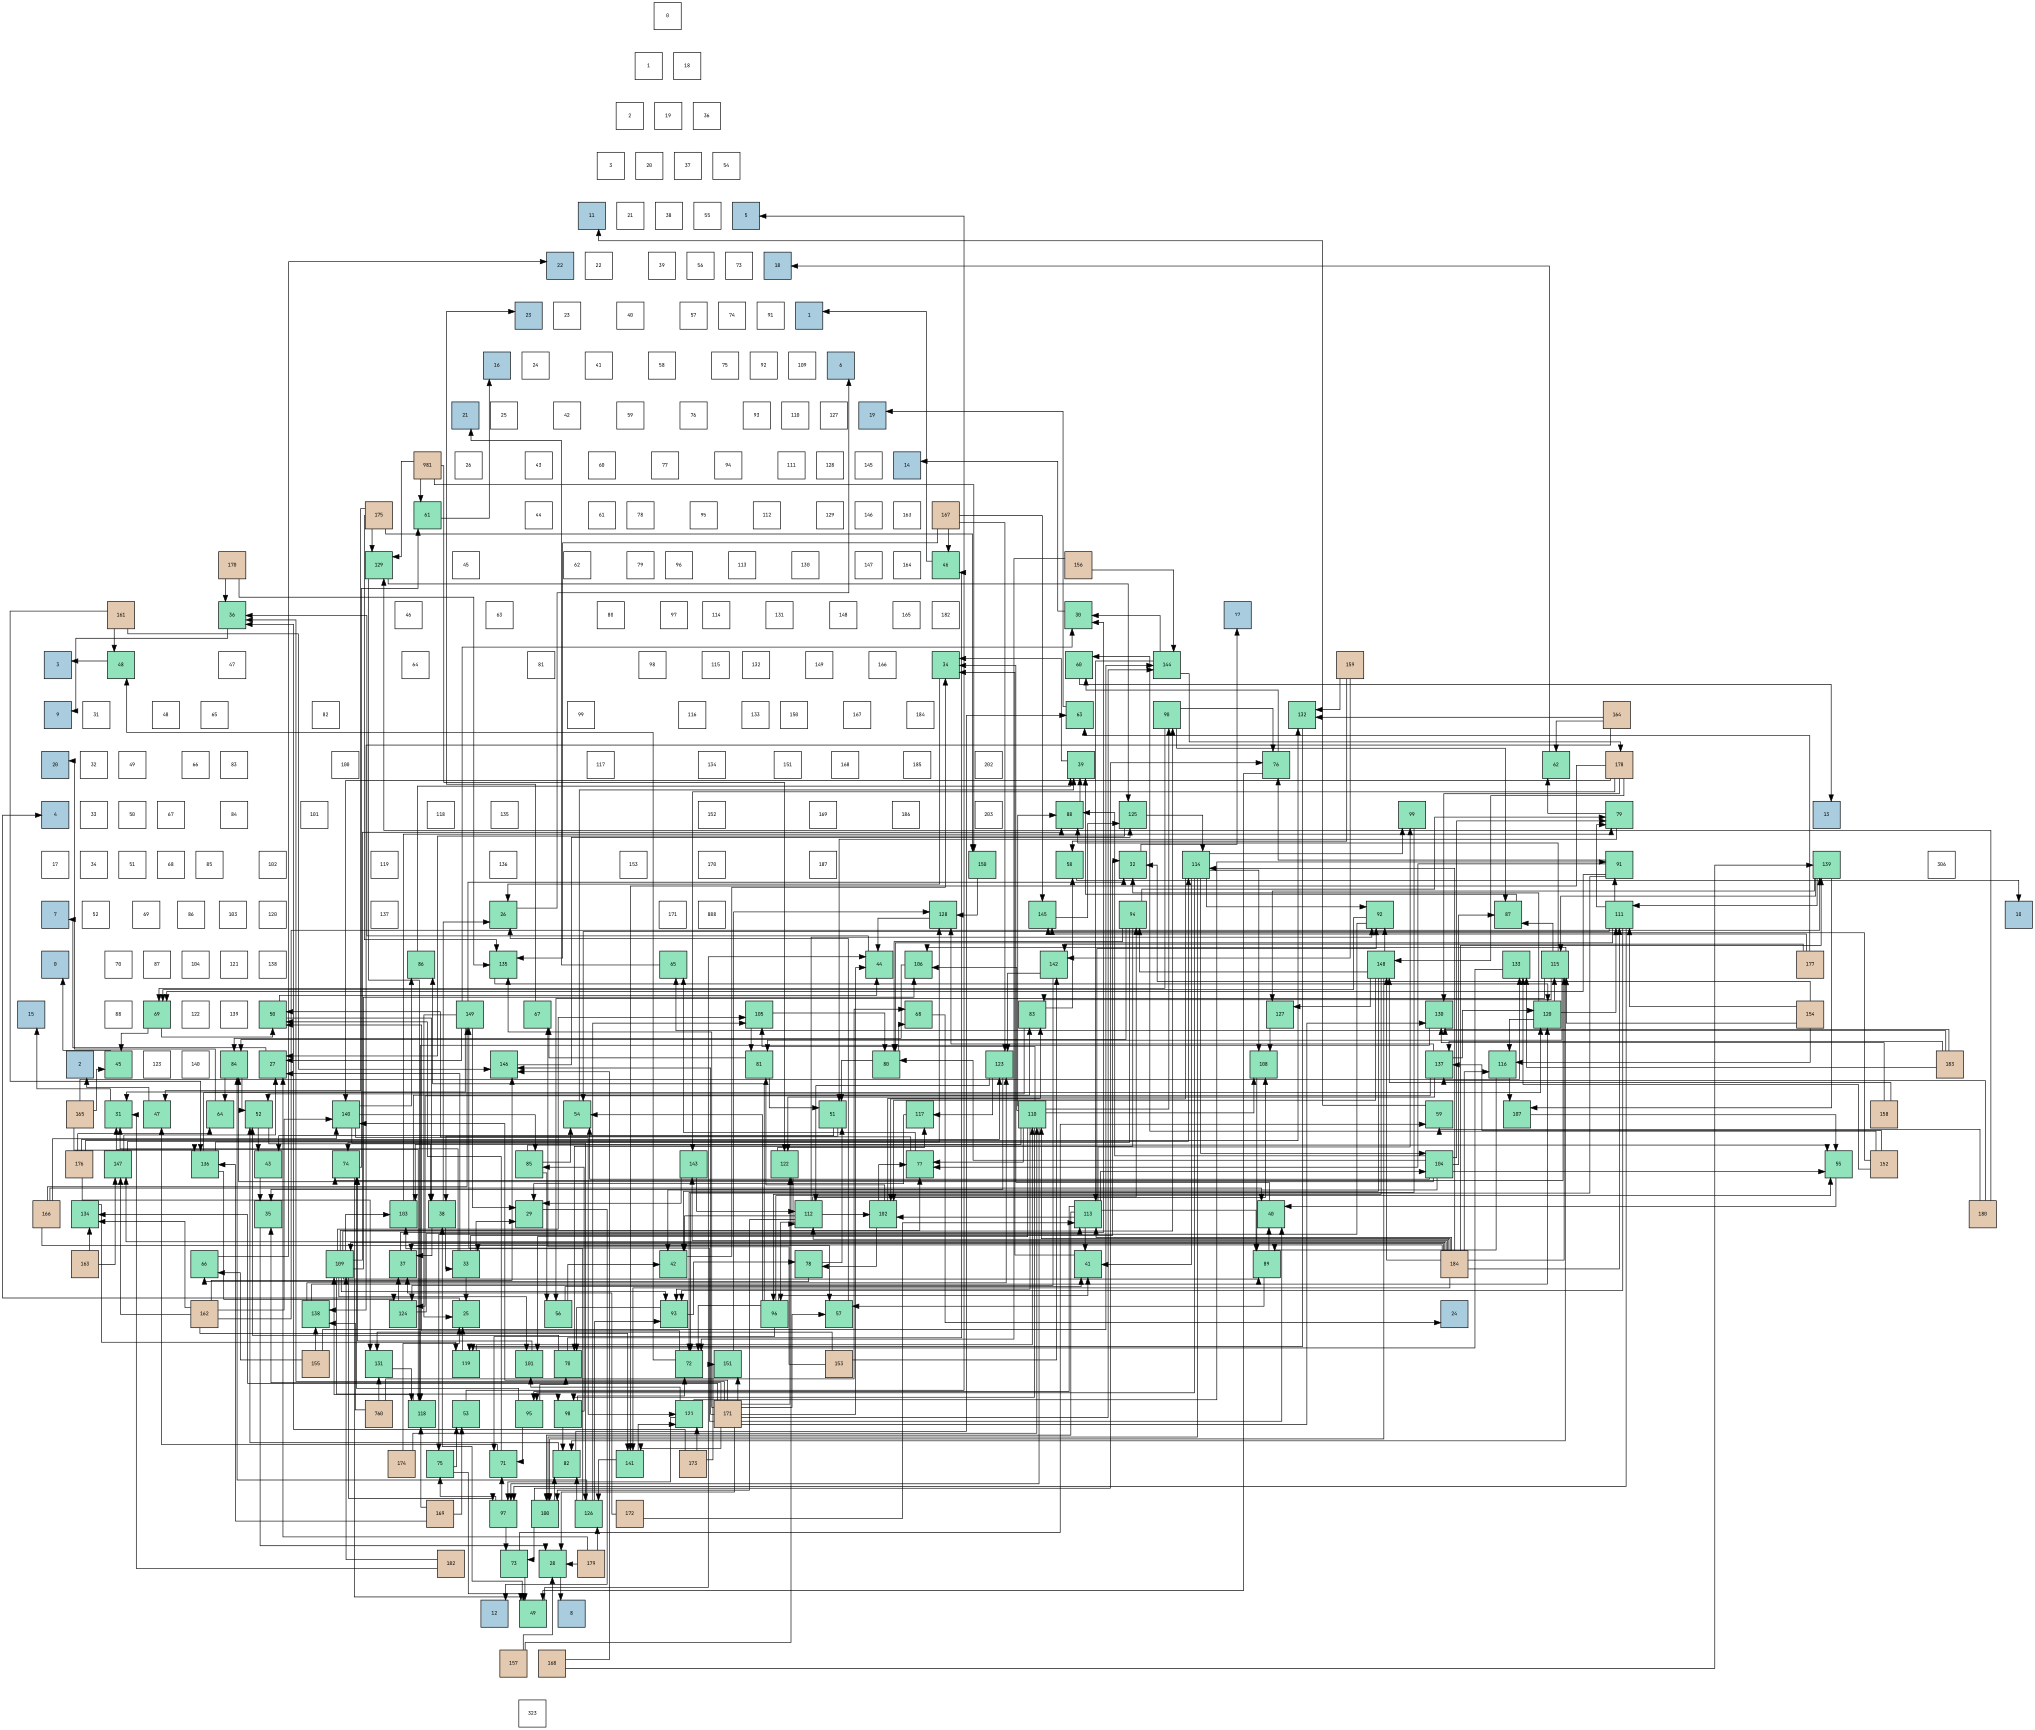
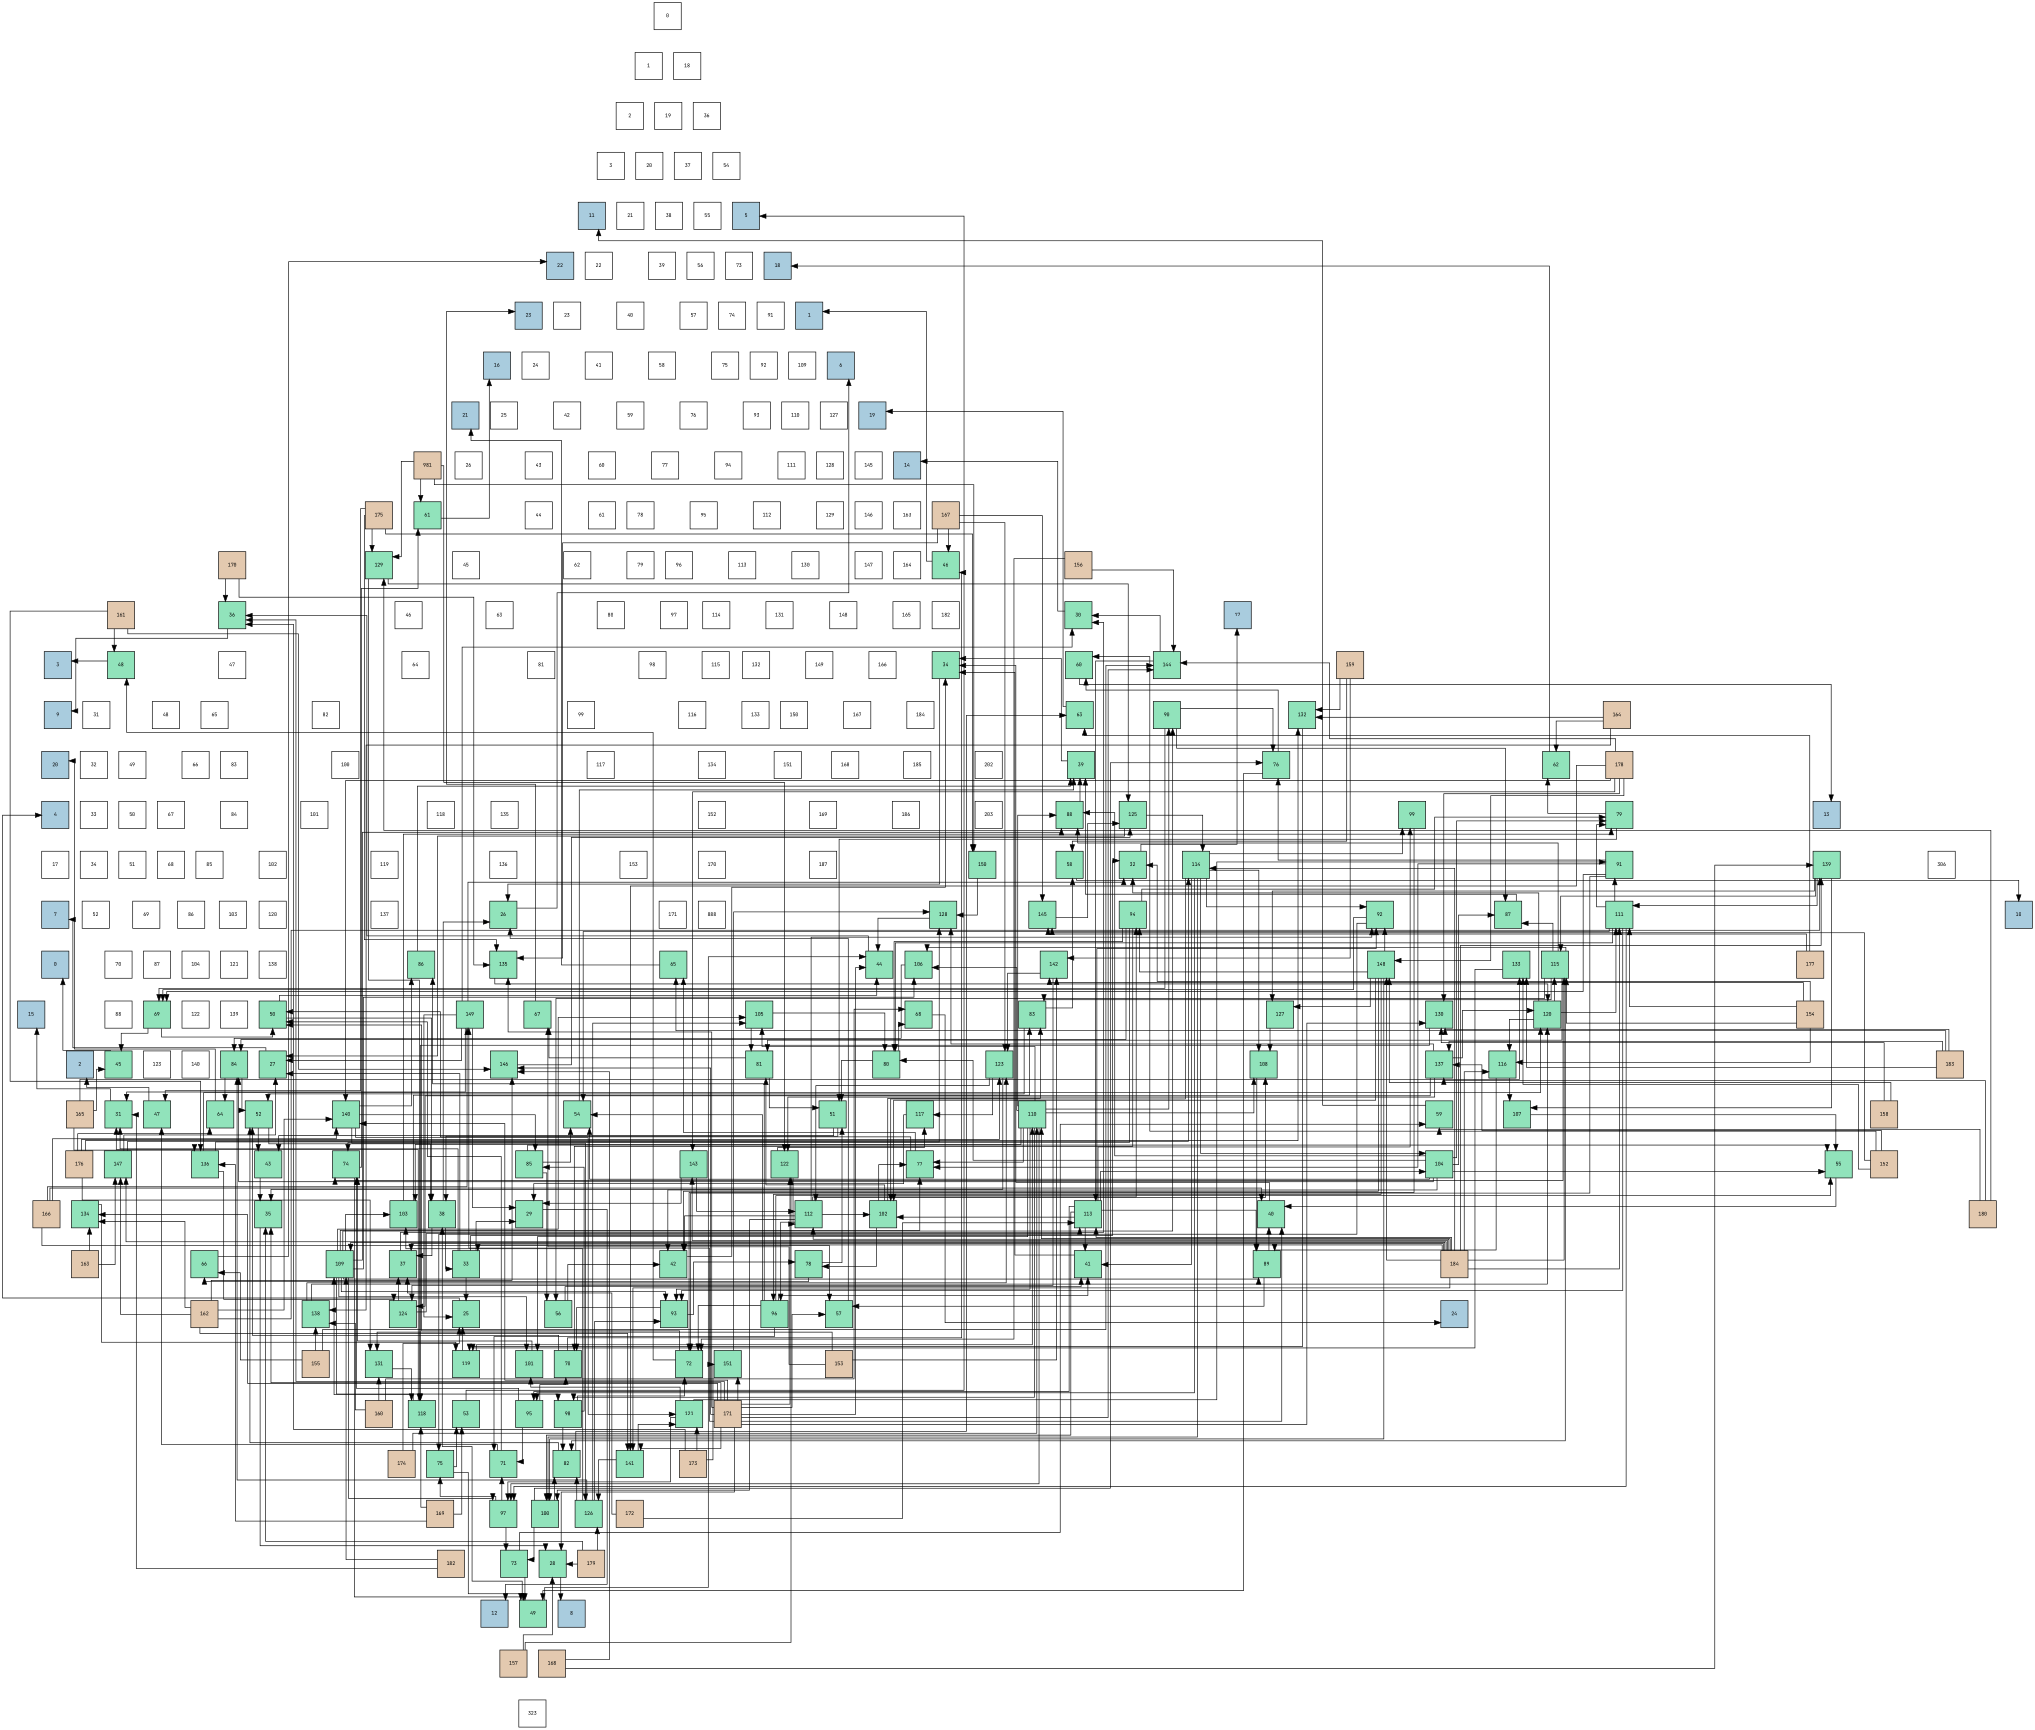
(1368, 742) -> (1330, 727)
(1437, 944) -> (1435, 983)
(379, 1414) -> (379, 1414)
(283, 1469) -> (275, 1541)
